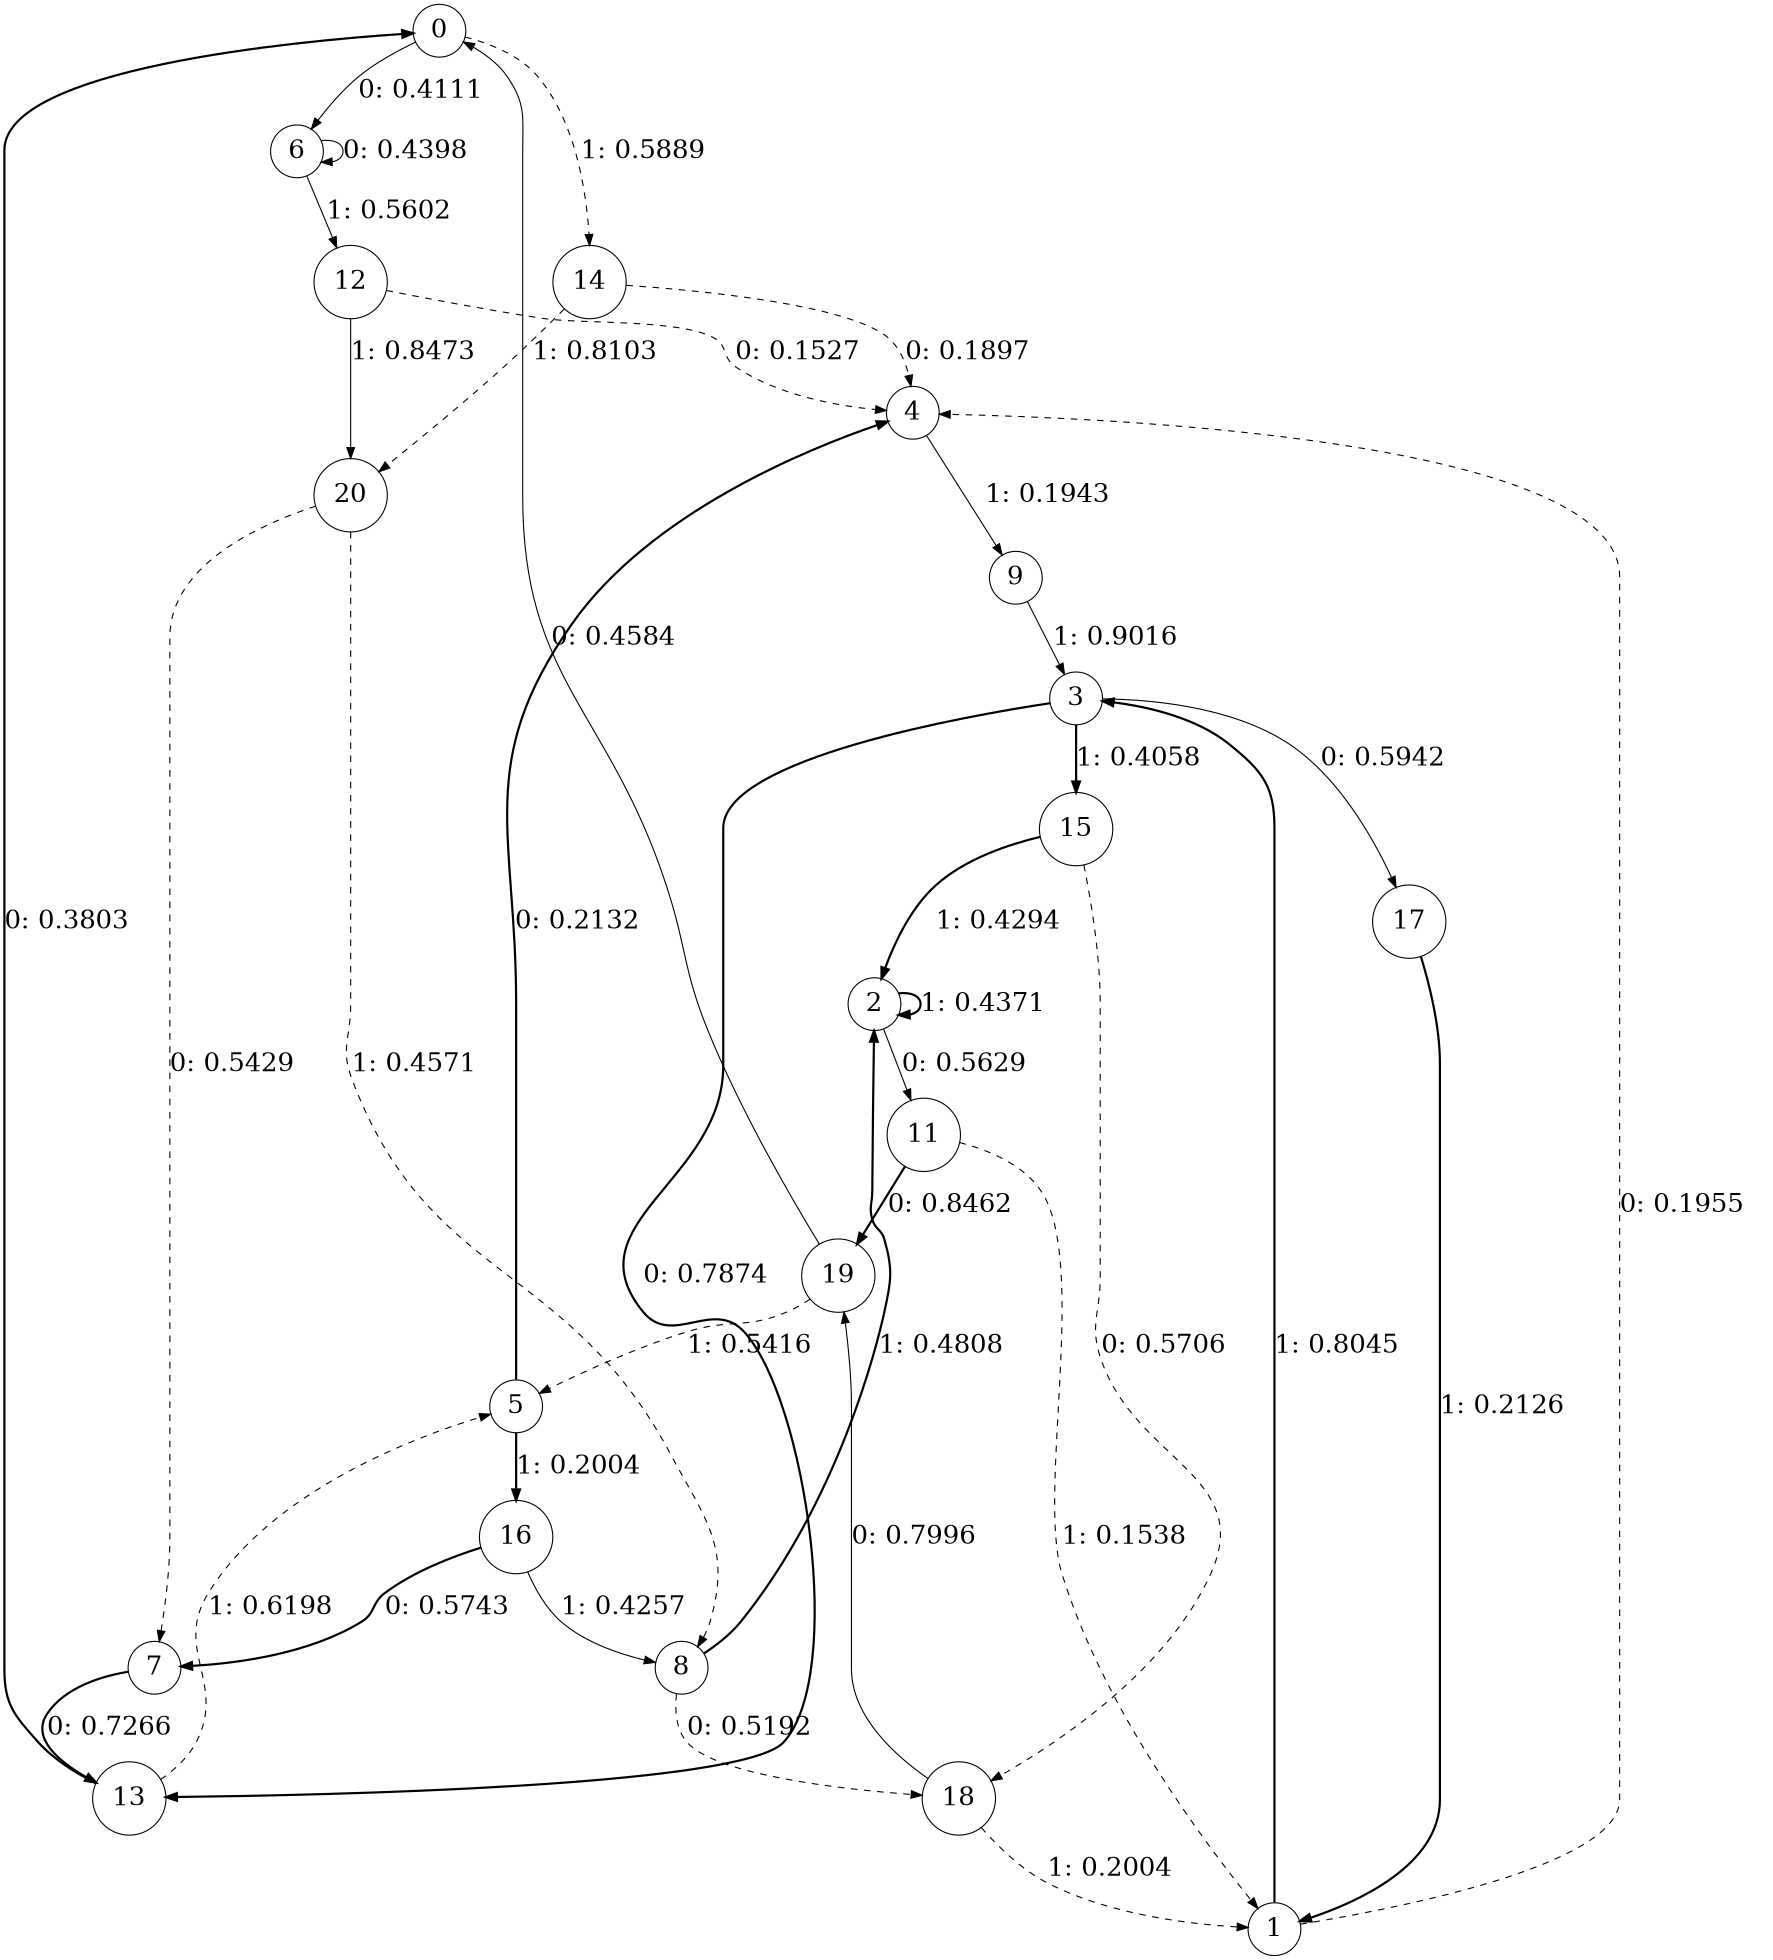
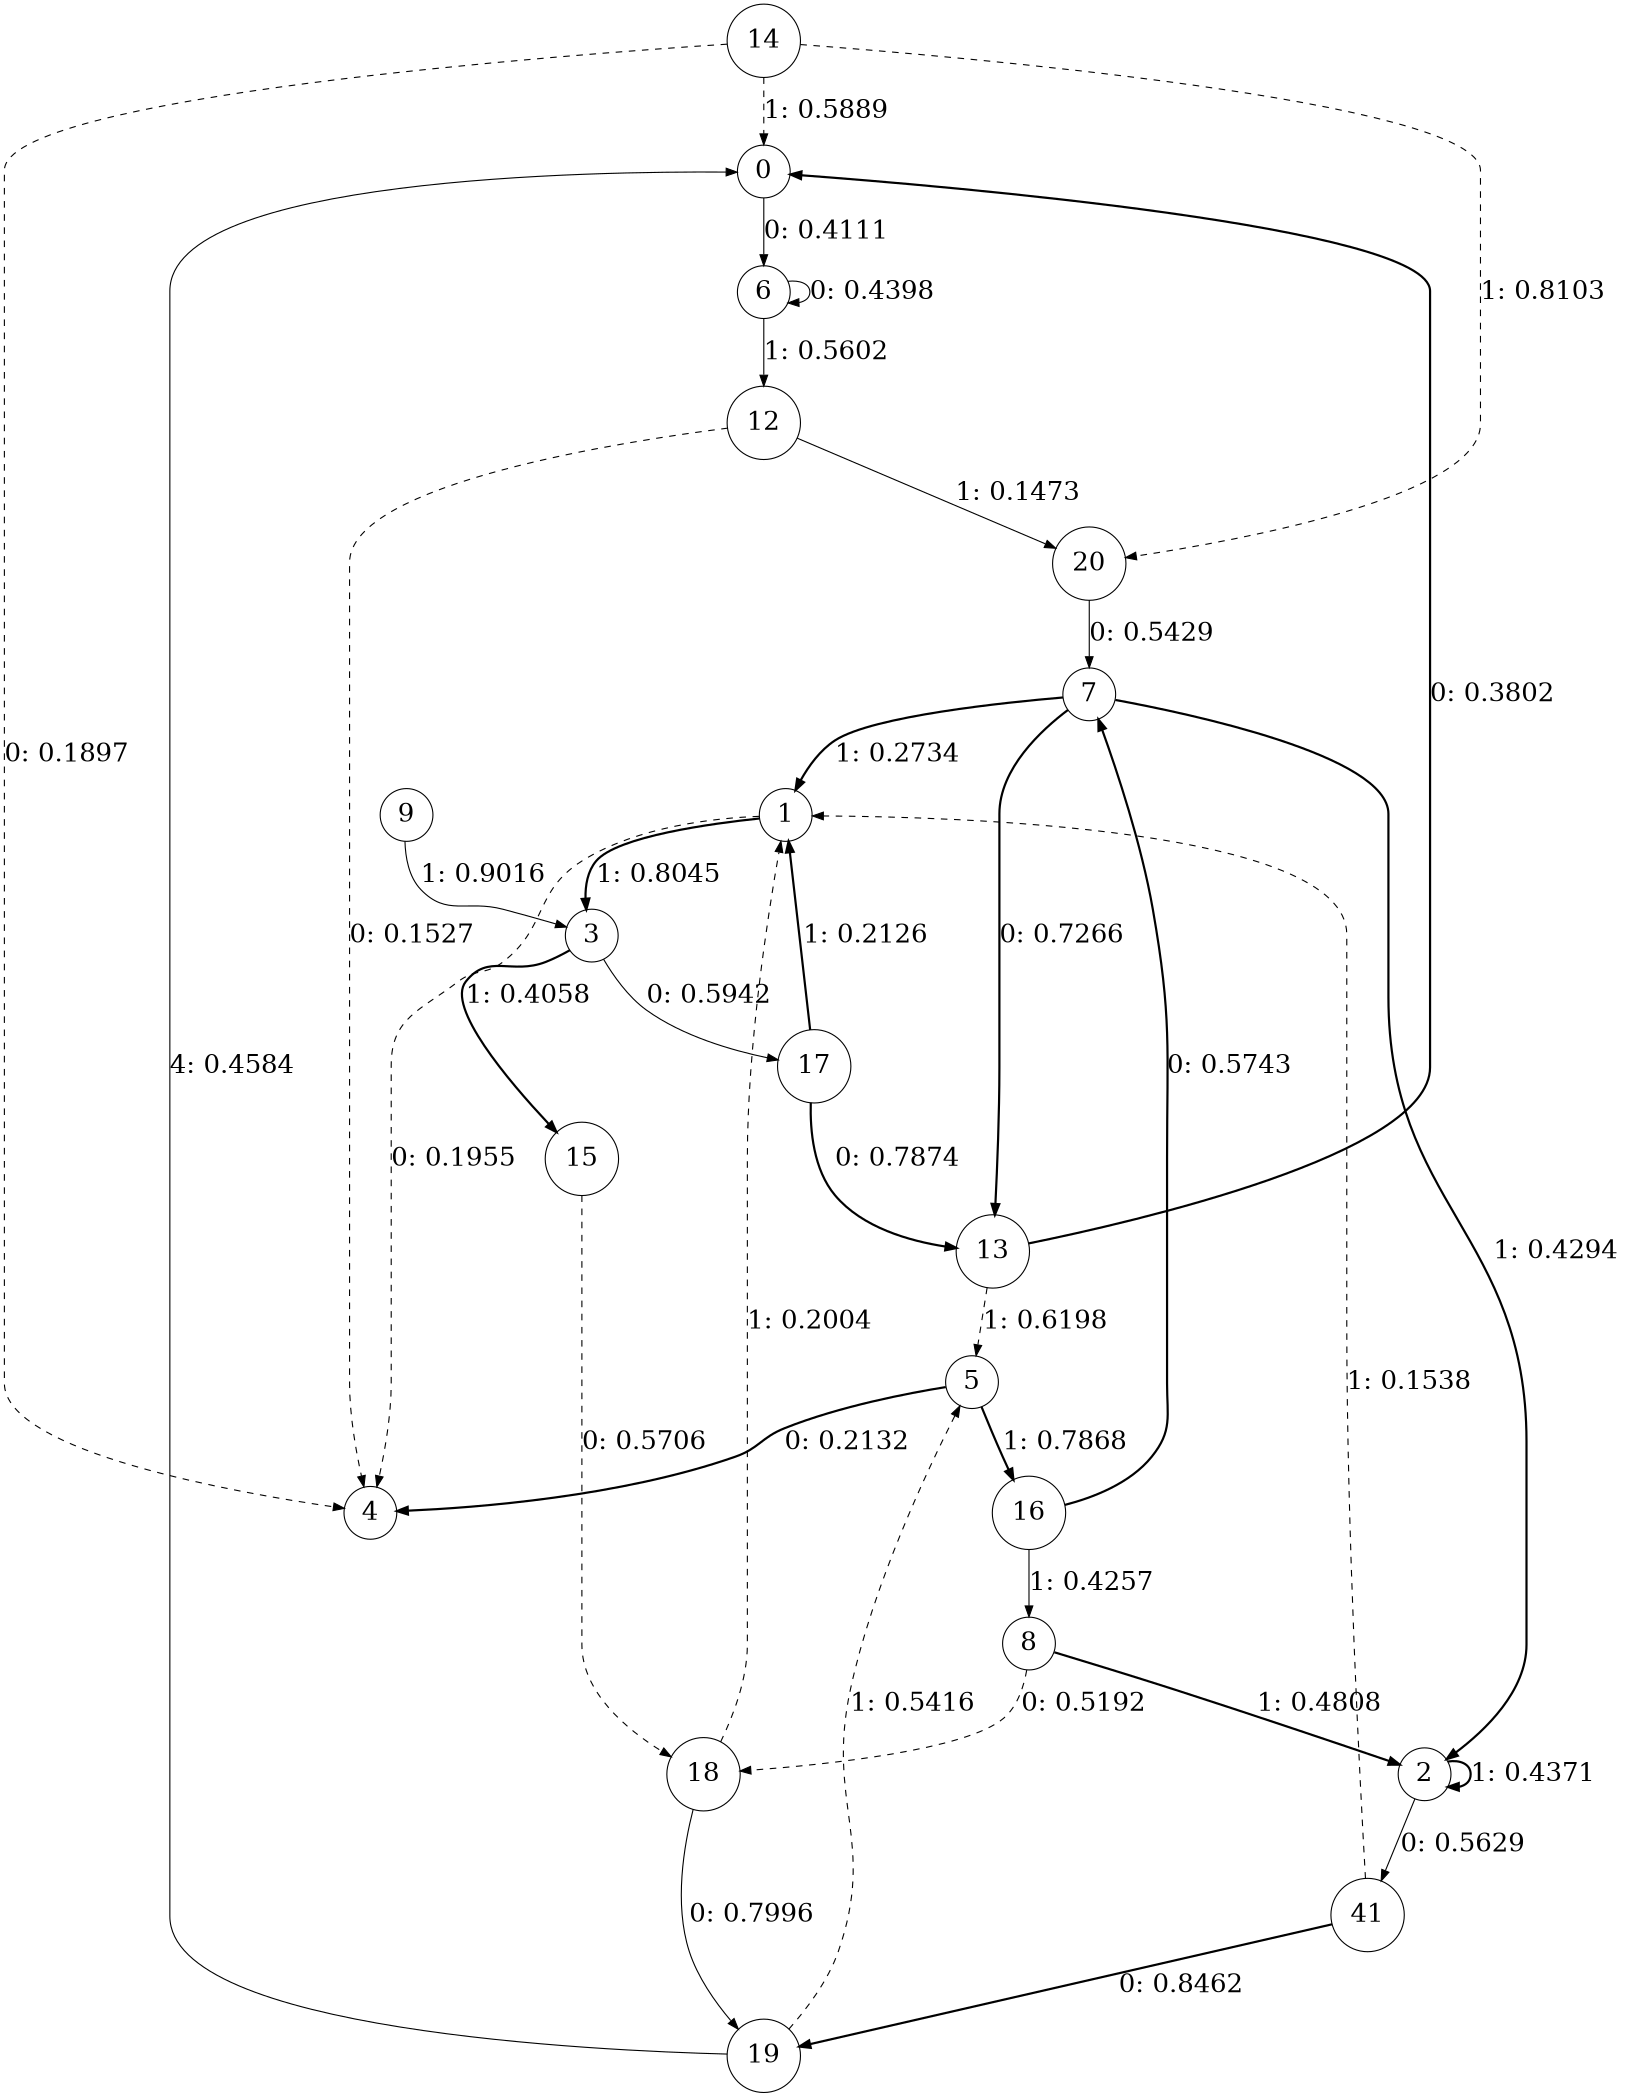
(560, 112) -> (764, 106)
(425, 352) -> (1030, 493)
(961, 491) -> none
(626, 638) -> (244, 1066)
none -> (921, 715)
(943, 880) -> (1422, 1152)
(79, 922) -> (1505, 694)
(170, 1030) -> (1089, 628)
(924, 1135) -> (1368, 1915)
(383, 1145) -> none
(759, 1354) -> (844, 1205)
(591, 1467) -> (1077, 1442)
